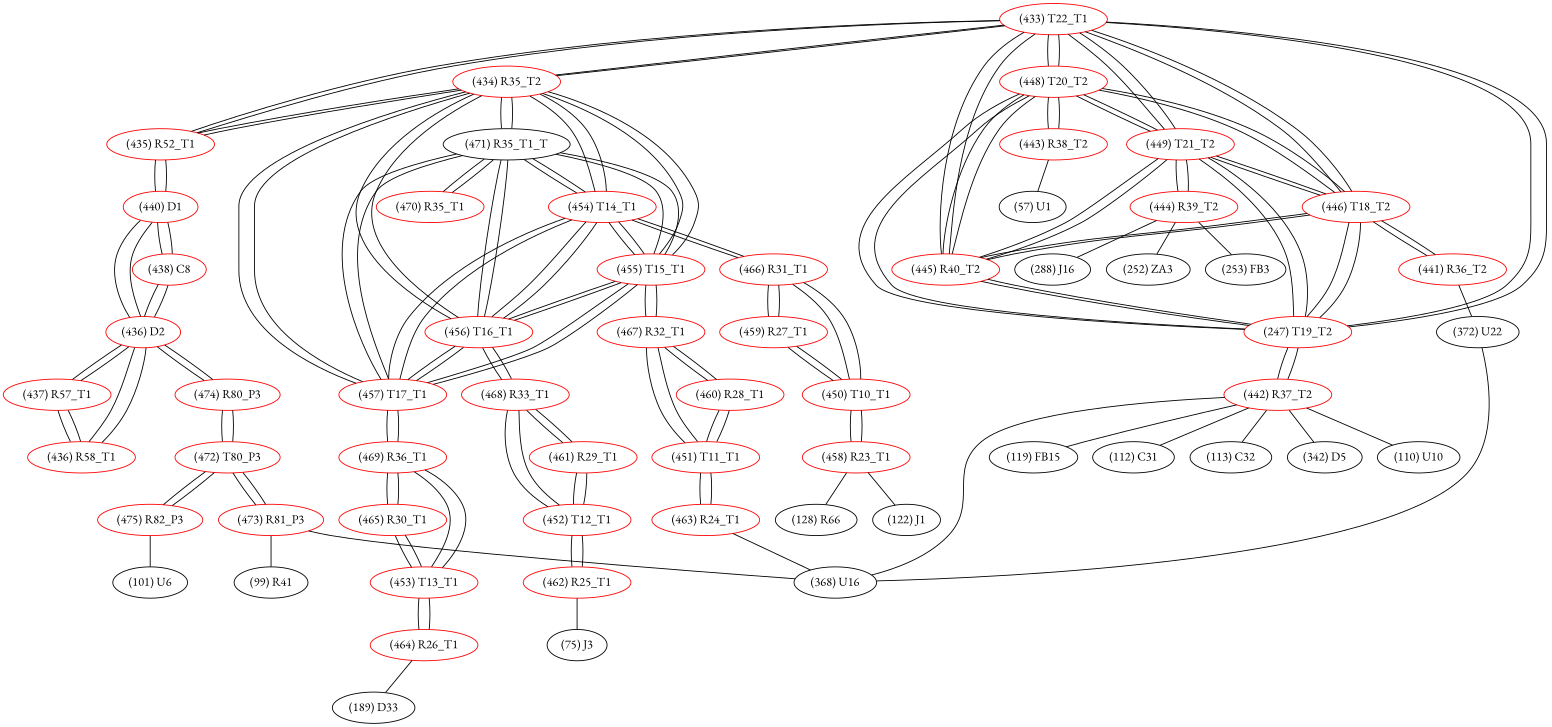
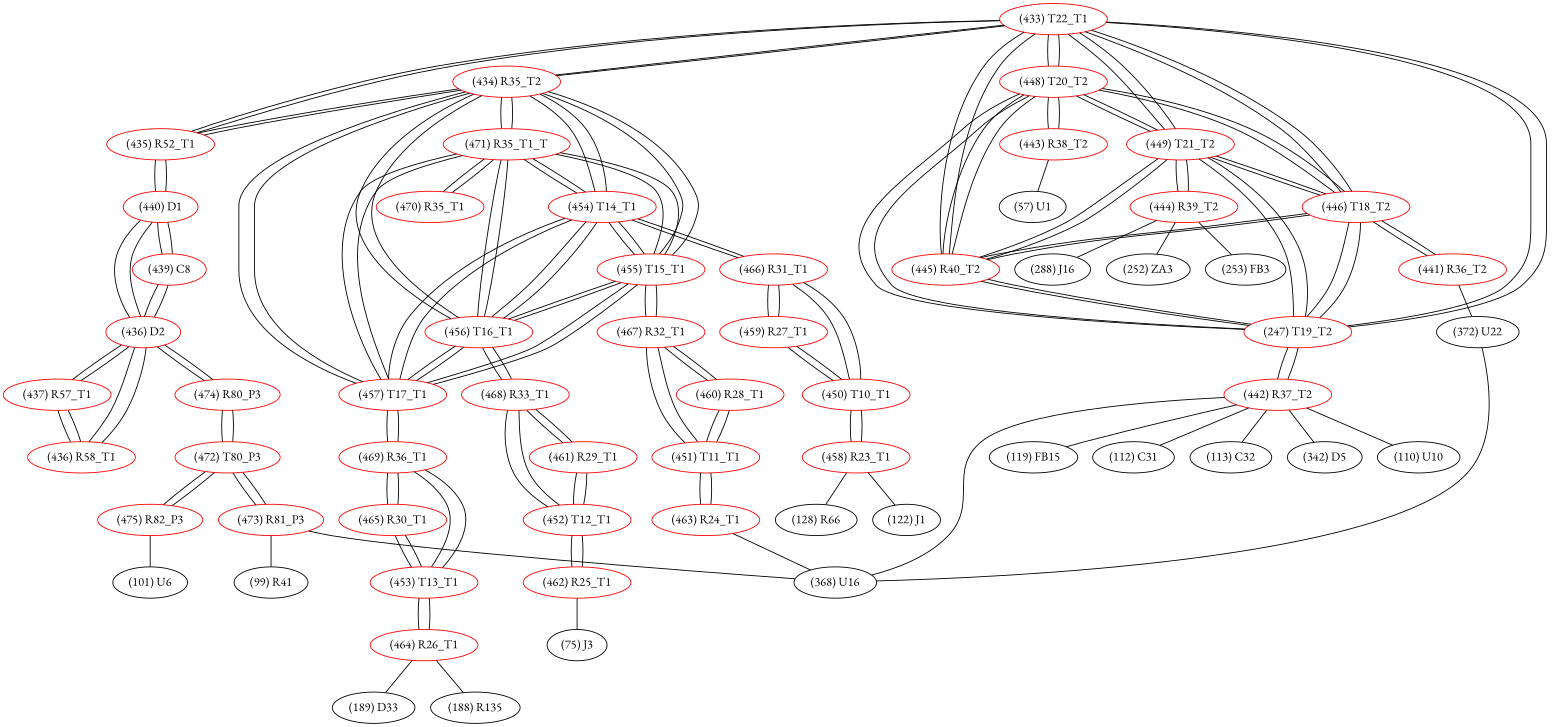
(507, 144) -> (507, 144)
(169, 270) -> (169, 270)
none -> (475, 708)
